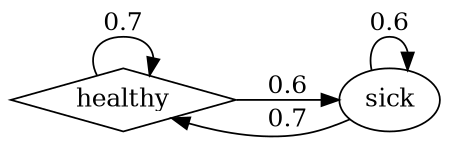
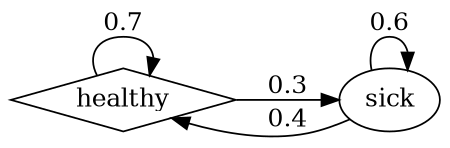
(288, 87) -> (288, 87)
(288, 120) -> (288, 120)
